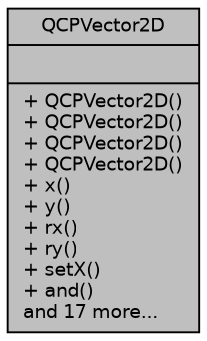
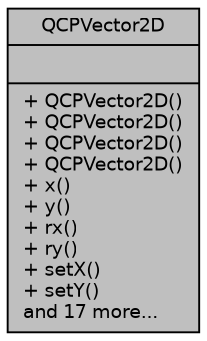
(58, 291) -> (61, 291)
